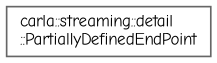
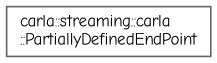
(109, 32) -> (109, 32)
